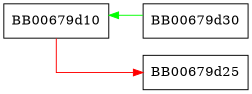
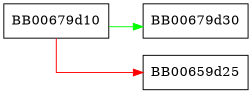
(131, 15) -> (121, 27)
(196, 73) -> (196, 73)
